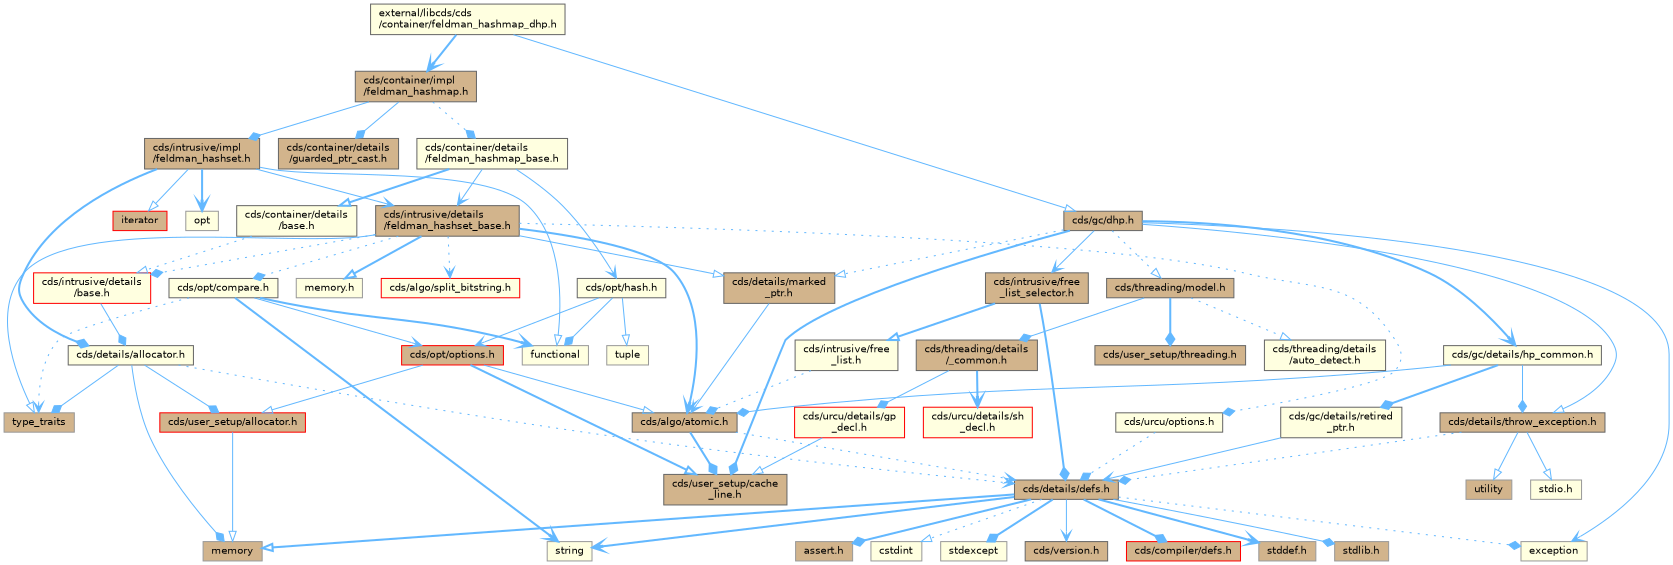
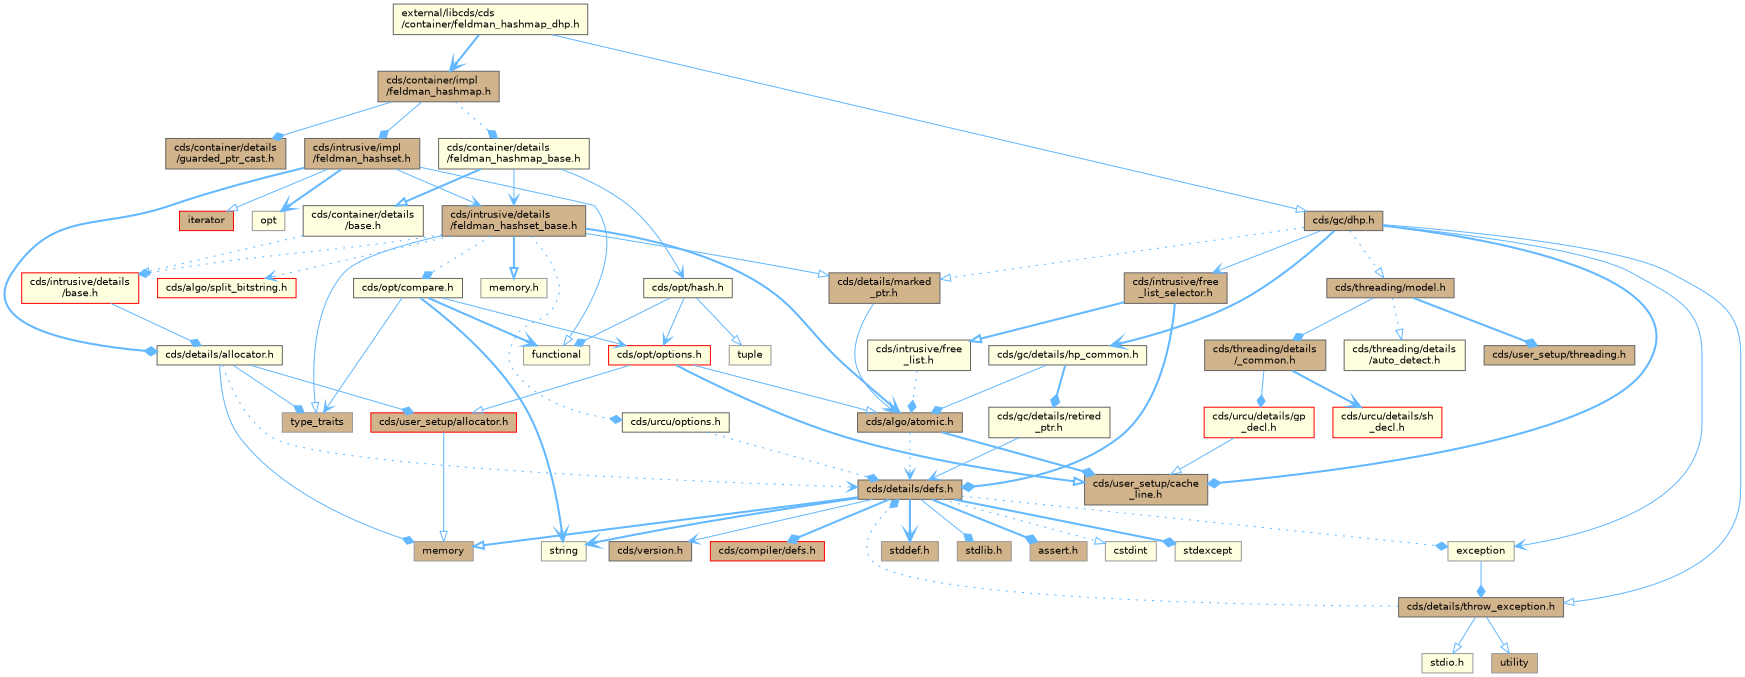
(91, 326) -> (366, 351)
(453, 355) -> (659, 355)
(1523, 383) -> (1481, 573)
